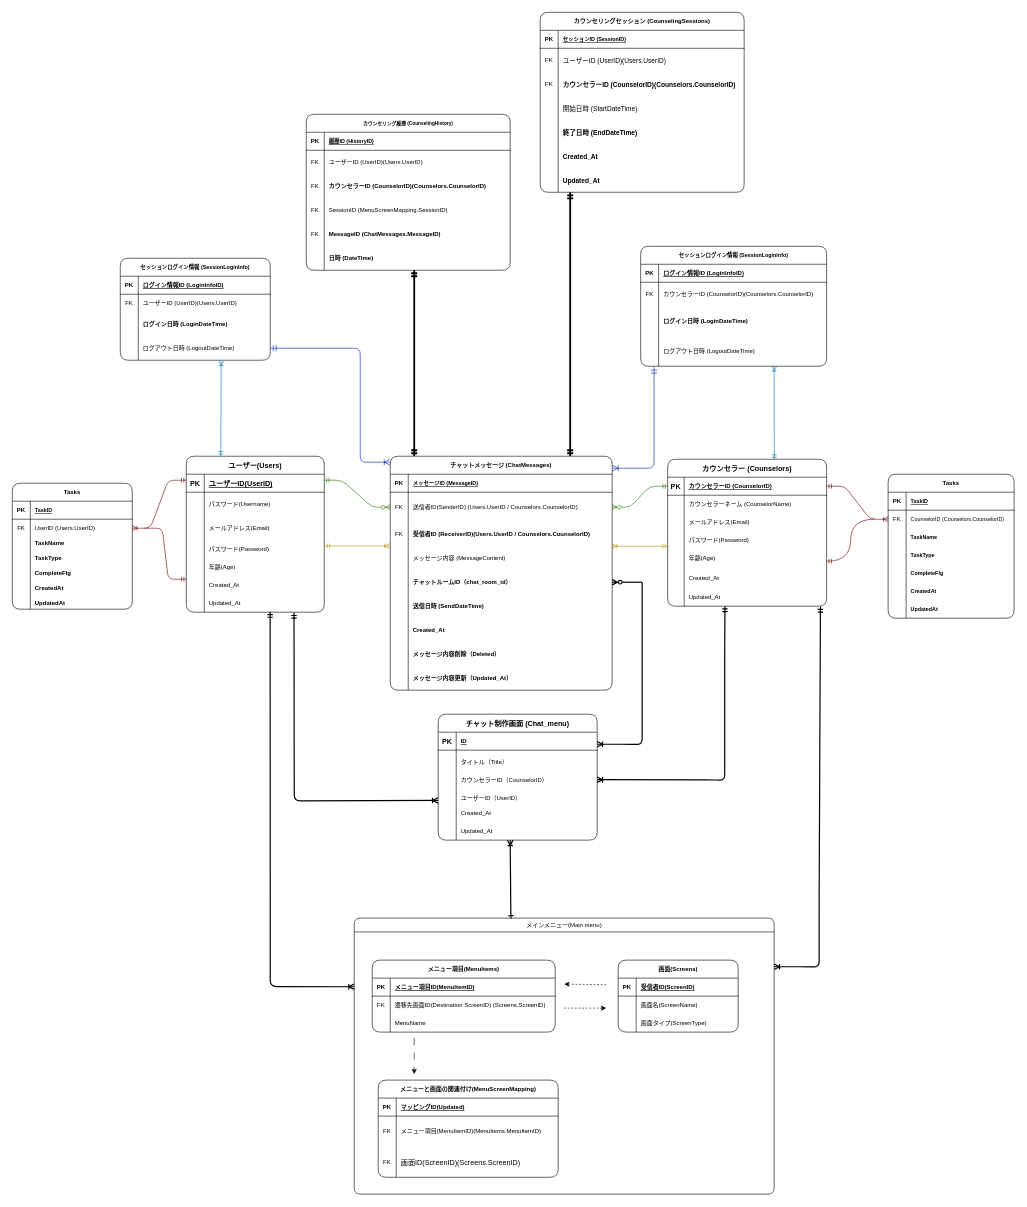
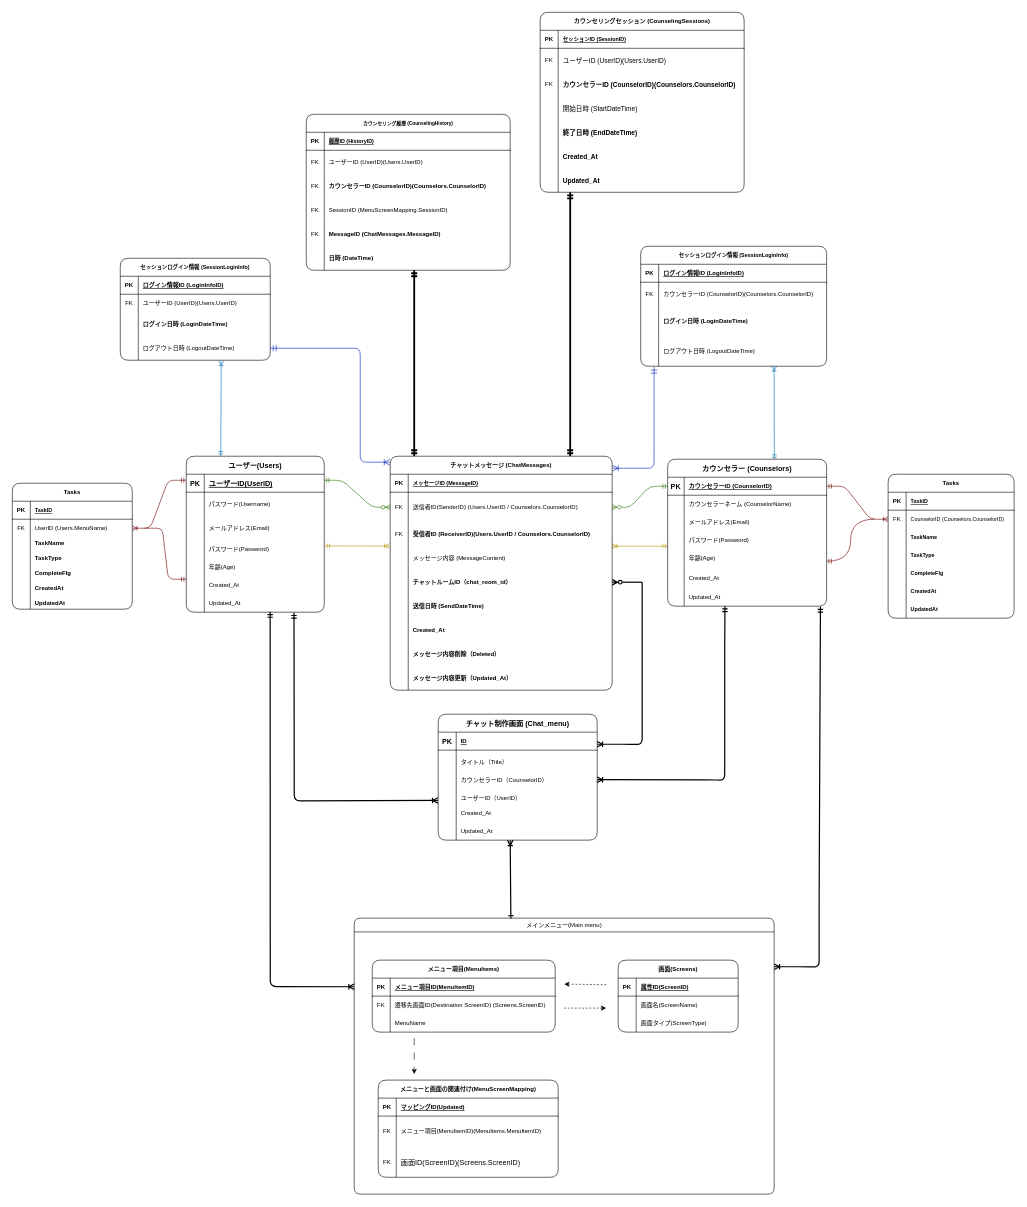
(69, 528) -> (72, 528)
(670, 987) -> (667, 987)
